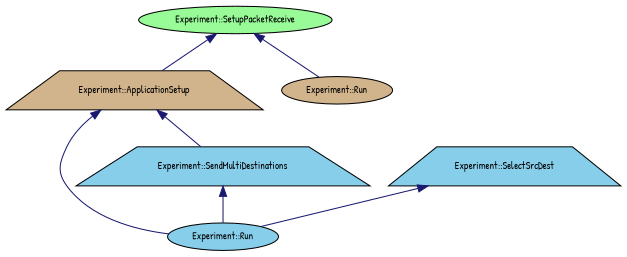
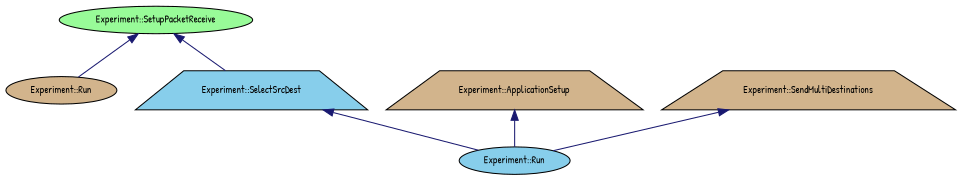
(185, 55) -> (204, 55)
(183, 132) -> none
(223, 166) -> (809, 90)
